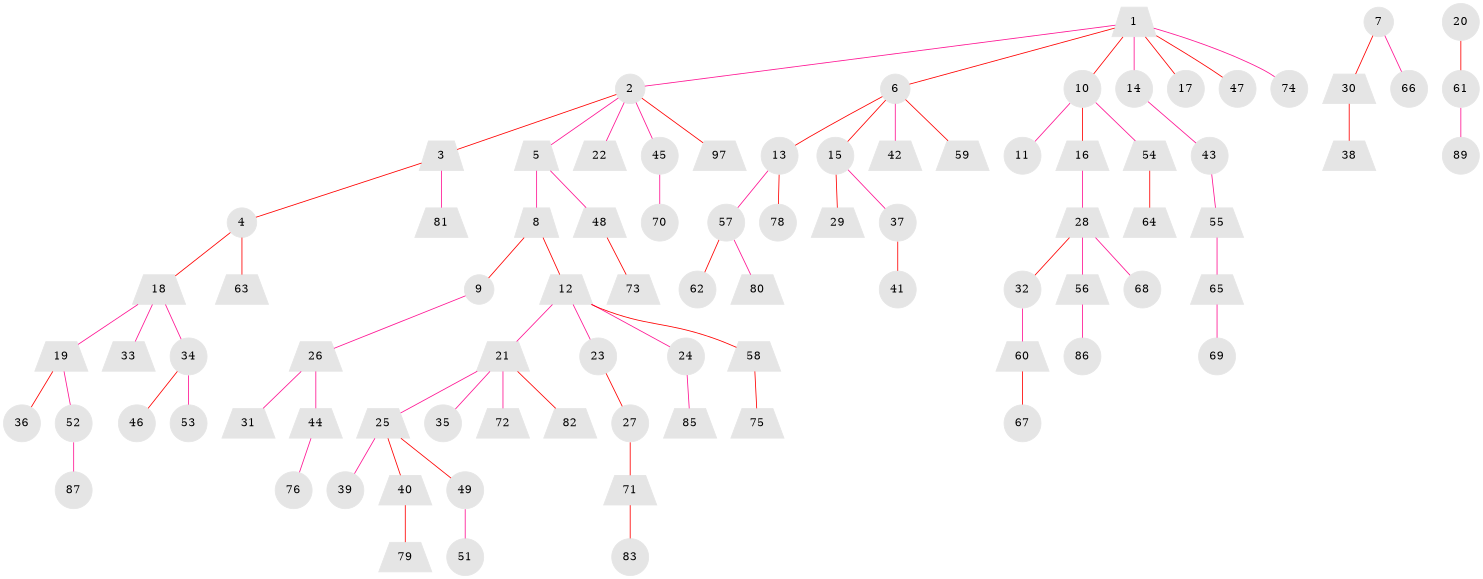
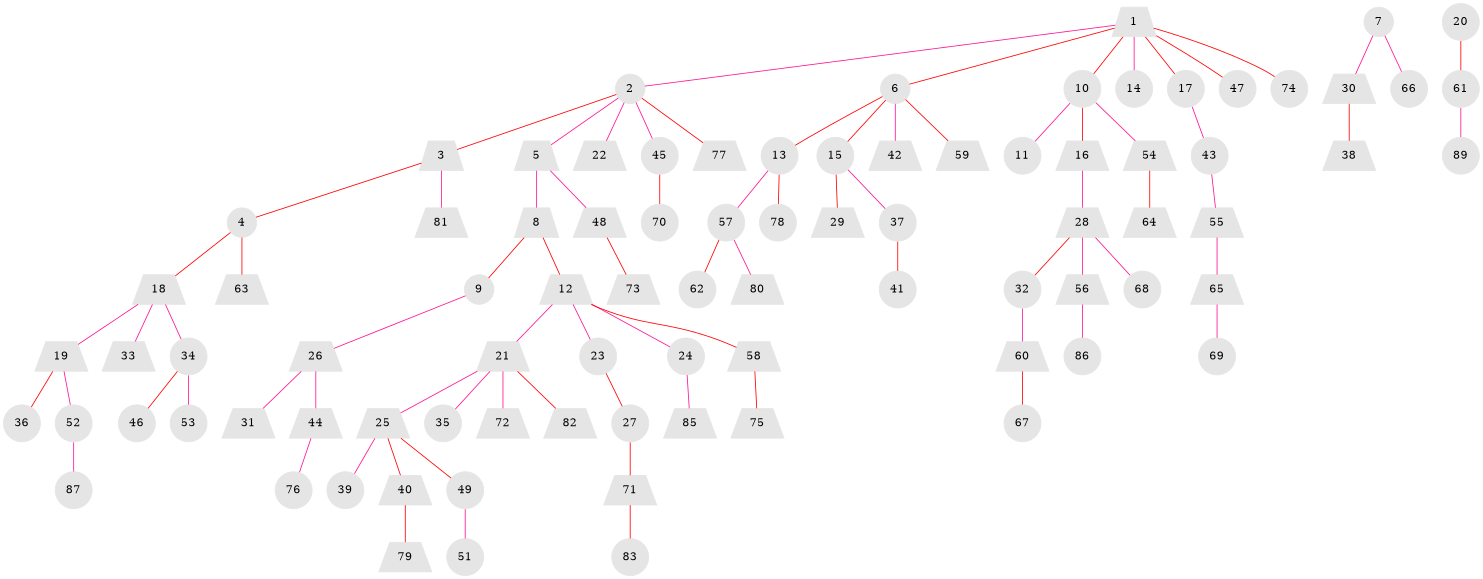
(1216, 49) -> (1216, 49)
(1364, 55) -> (1364, 55)
(1172, 122) -> (1198, 122)
(720, 156) -> (720, 156)
(660, 189) -> (660, 189)
